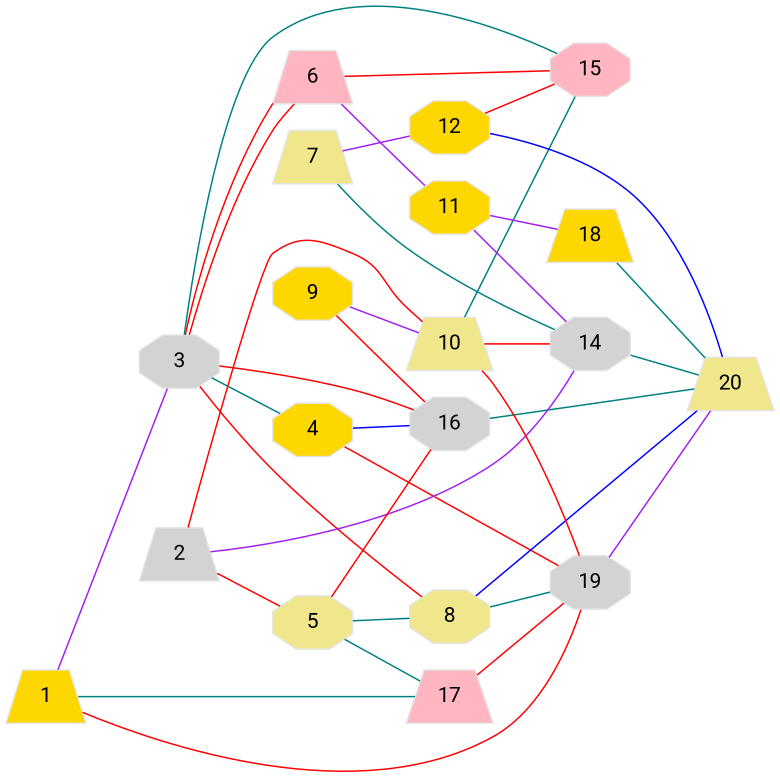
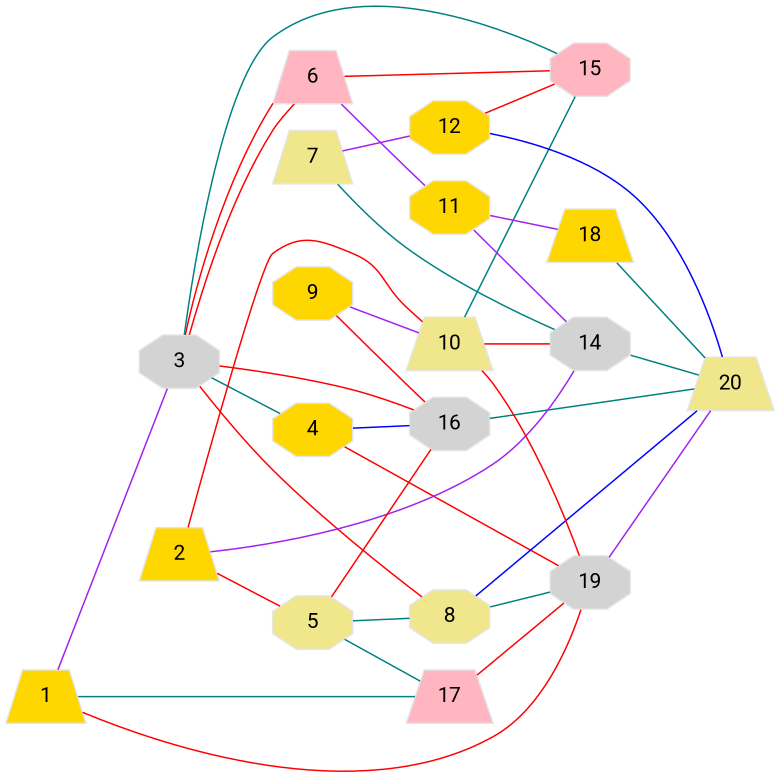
(179, 554) -> (179, 554)
